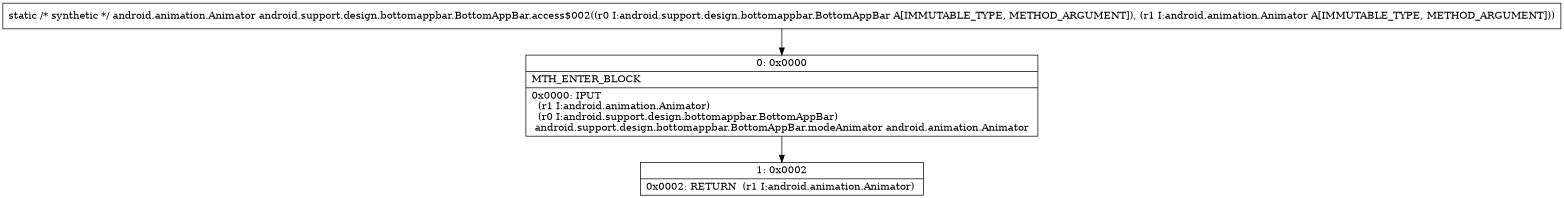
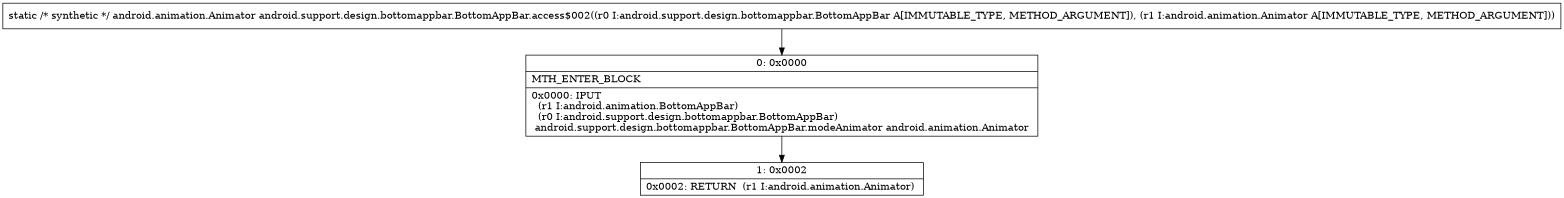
(621, 106) -> (635, 106)
